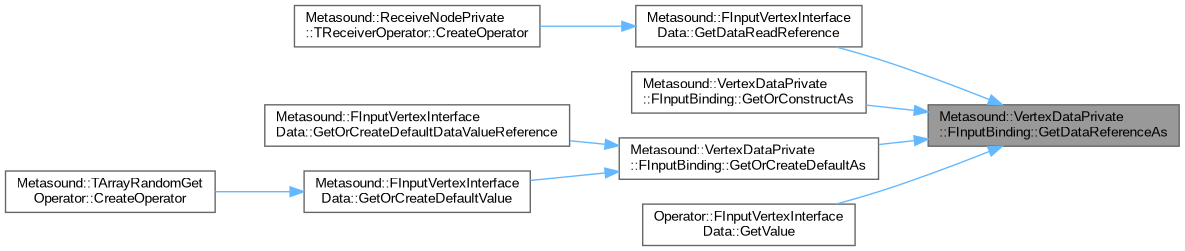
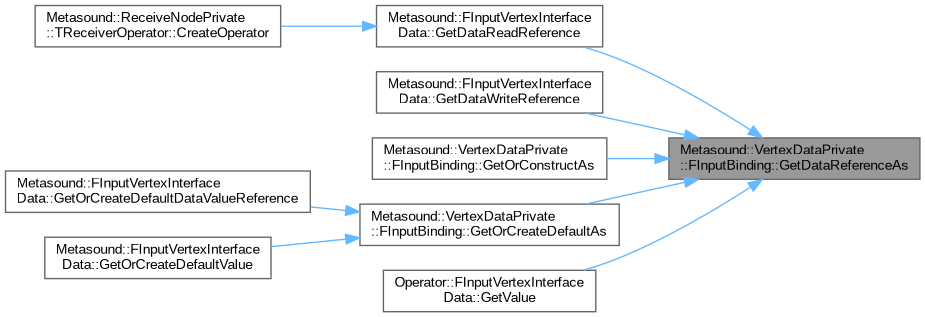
none -> (490, 92)
(110, 192) -> none
